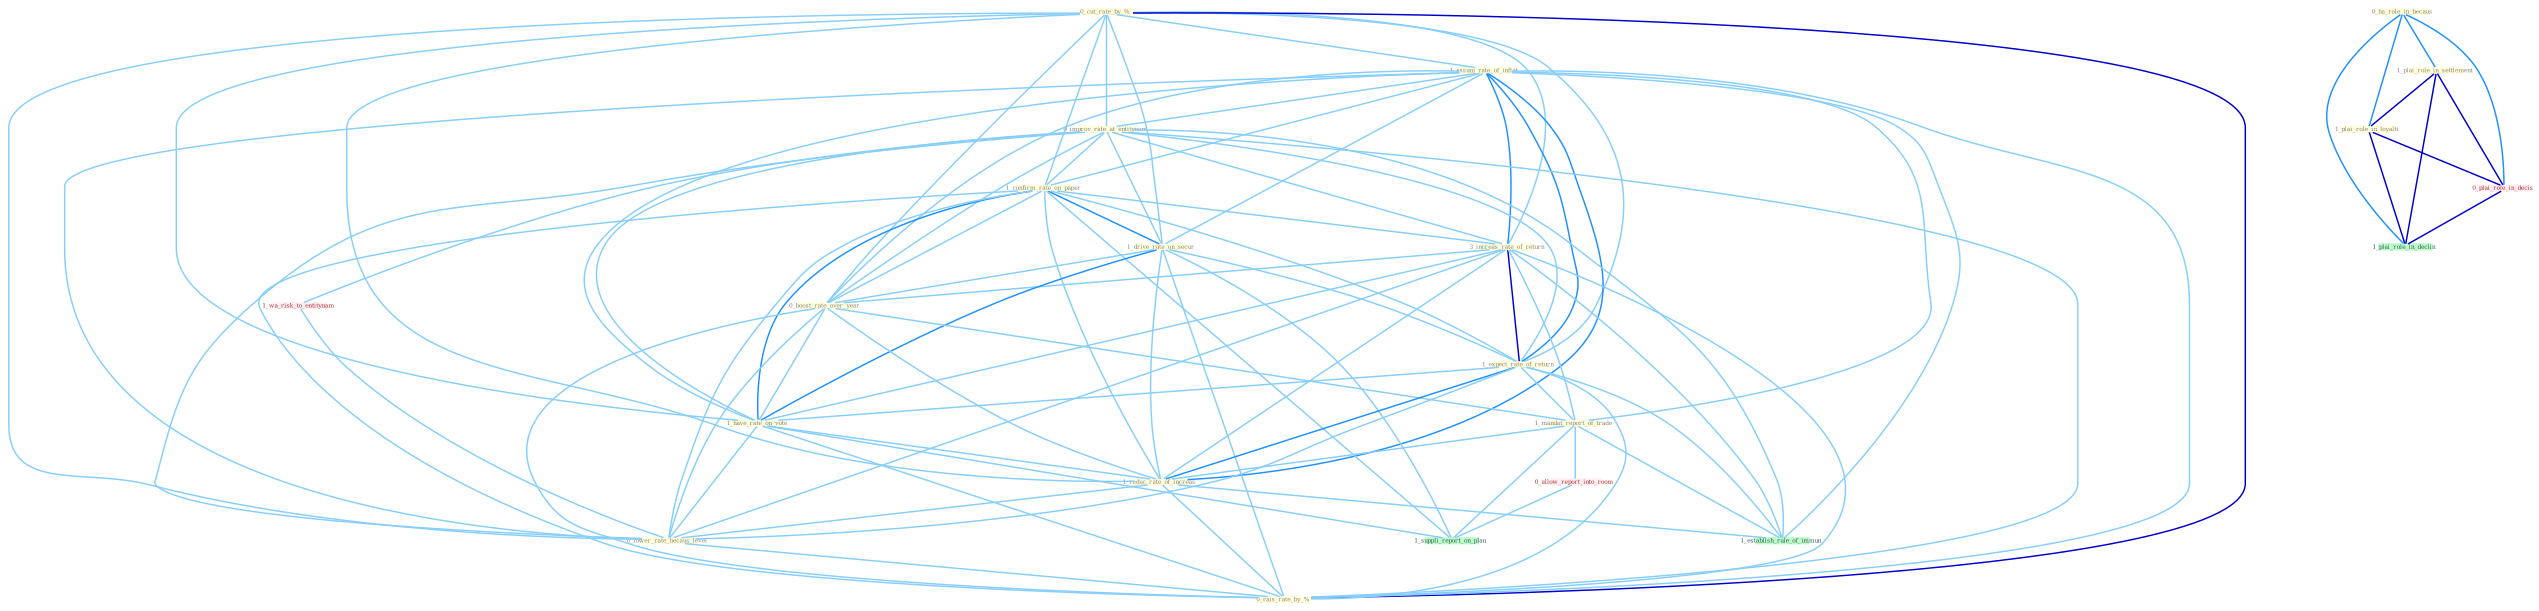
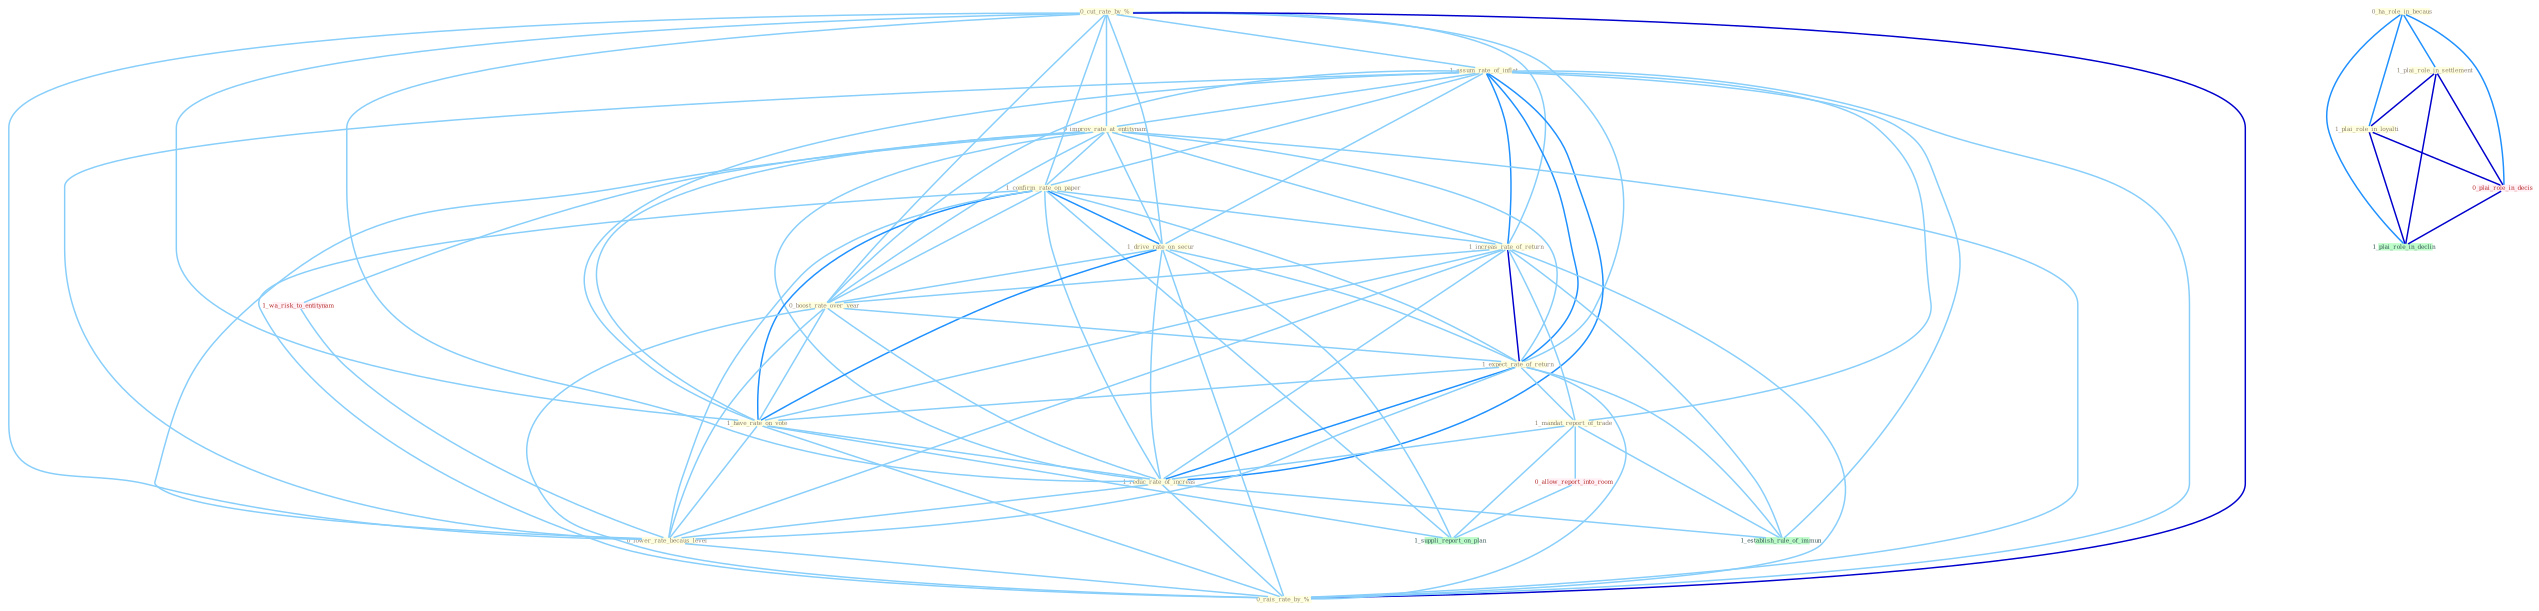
(1536, 222) -> (777, 271)
(1508, 247) -> (1508, 247)
(1219, 367) -> (1173, 335)
